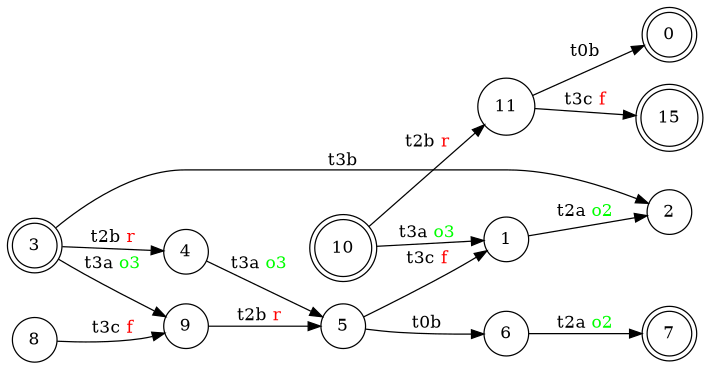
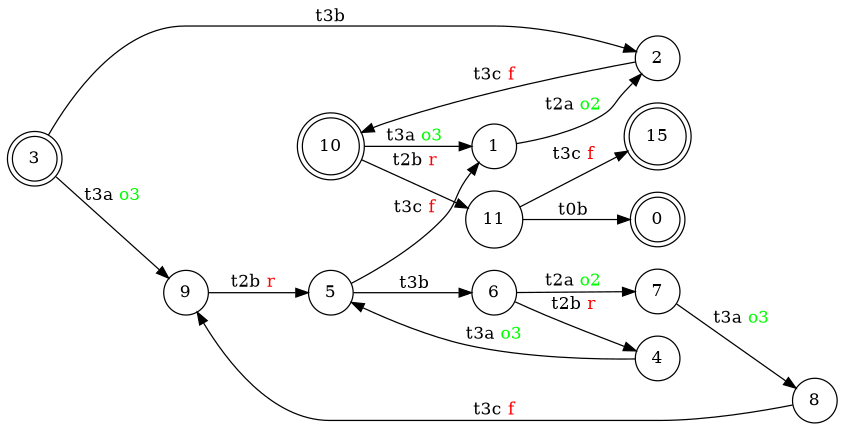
none -> (503, 90)
(107, 249) -> (569, 325)
(427, 323) -> (415, 283)
(669, 334) -> (658, 291)
none -> (731, 342)
